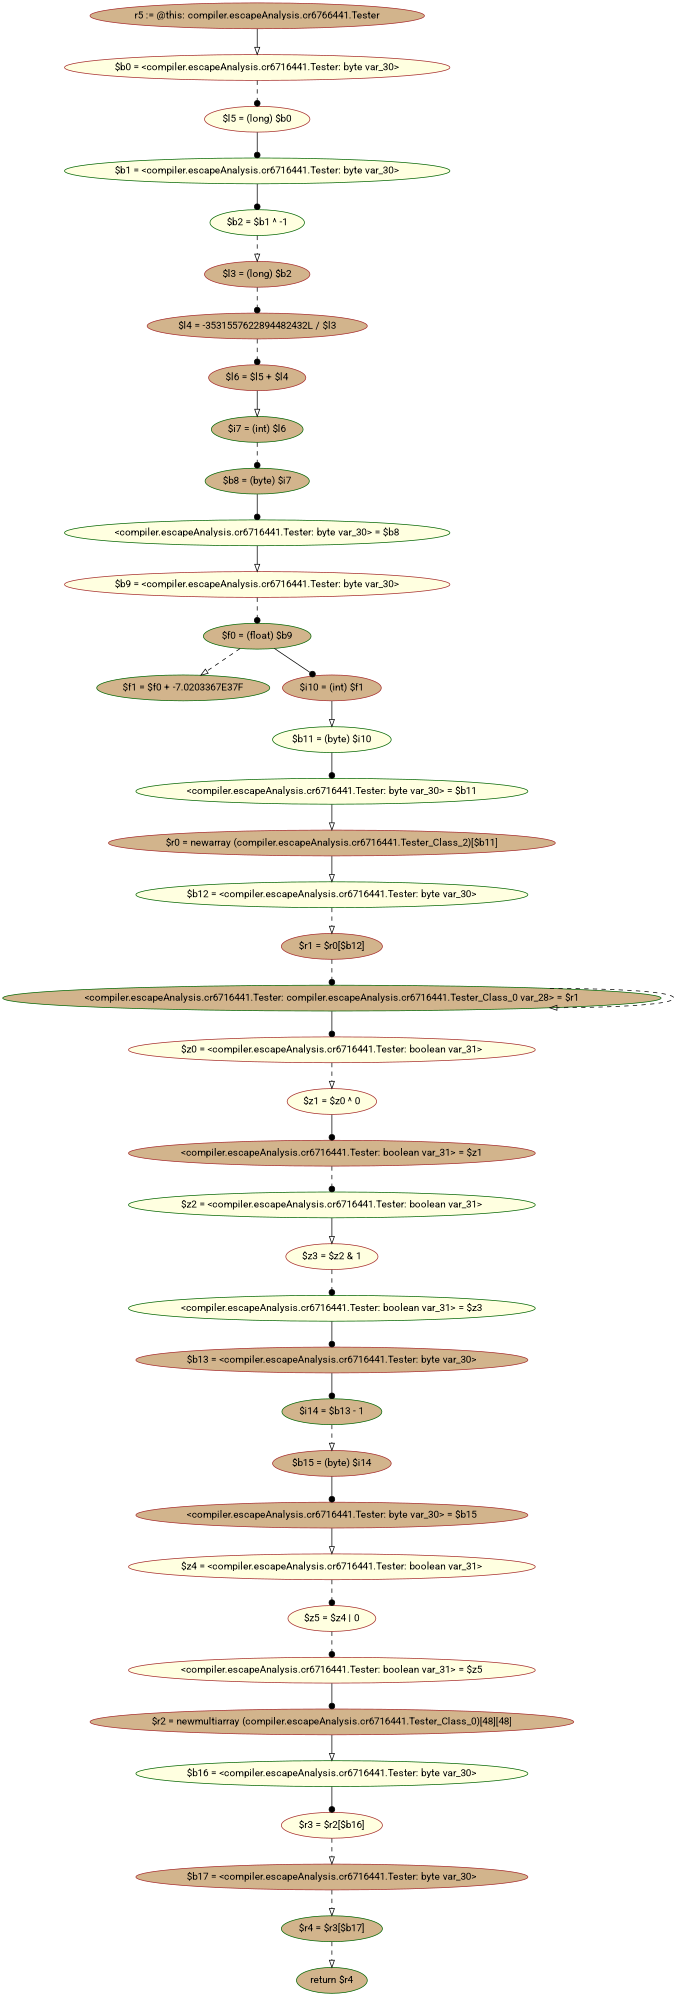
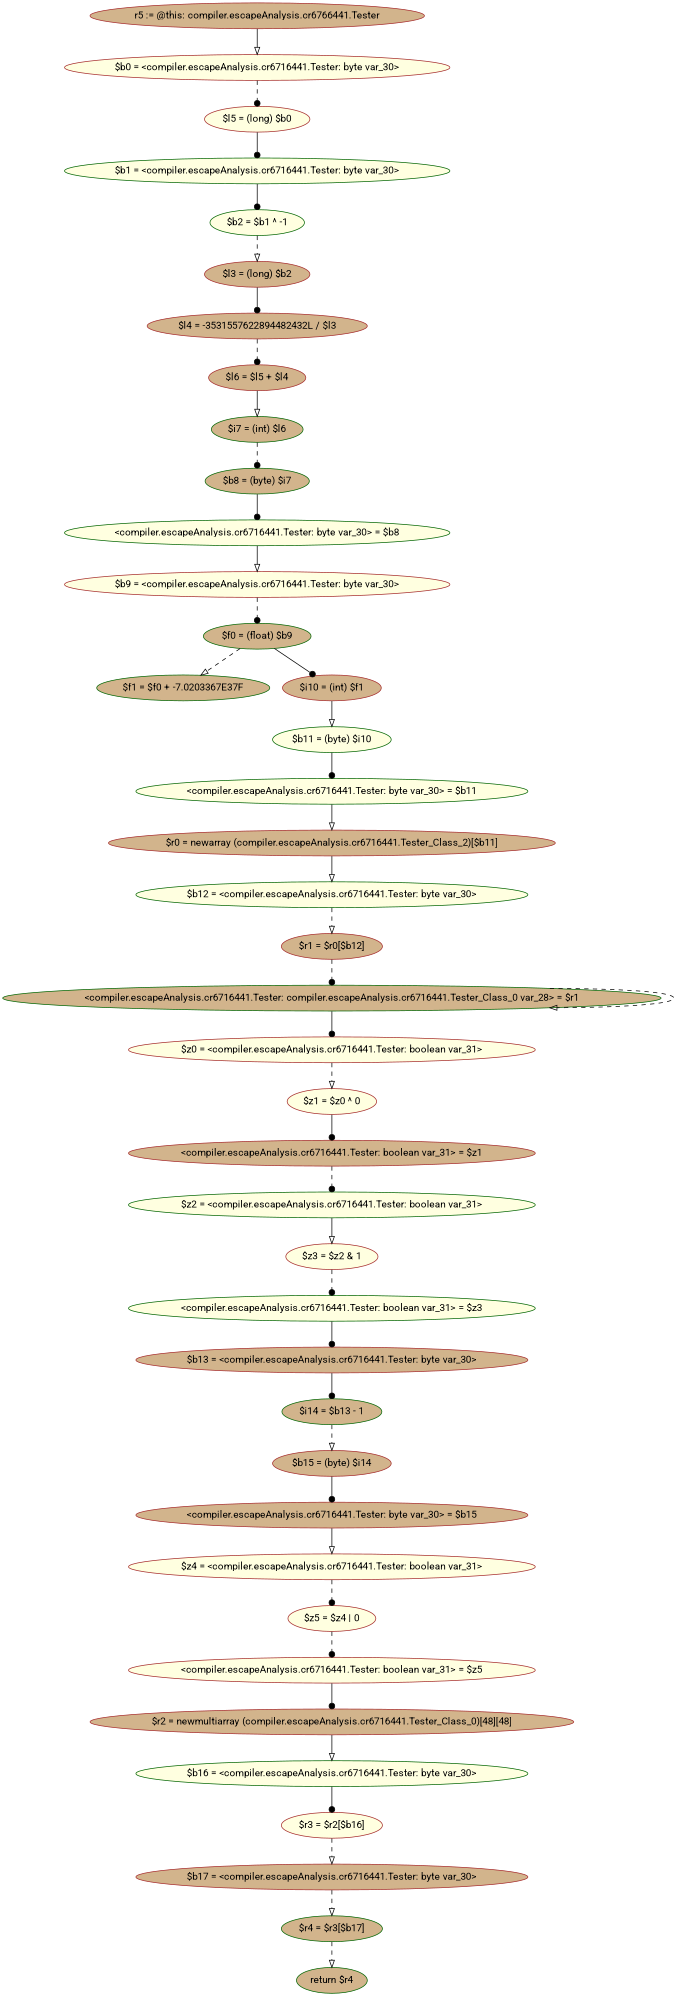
(257, 297) -> (257, 297)
